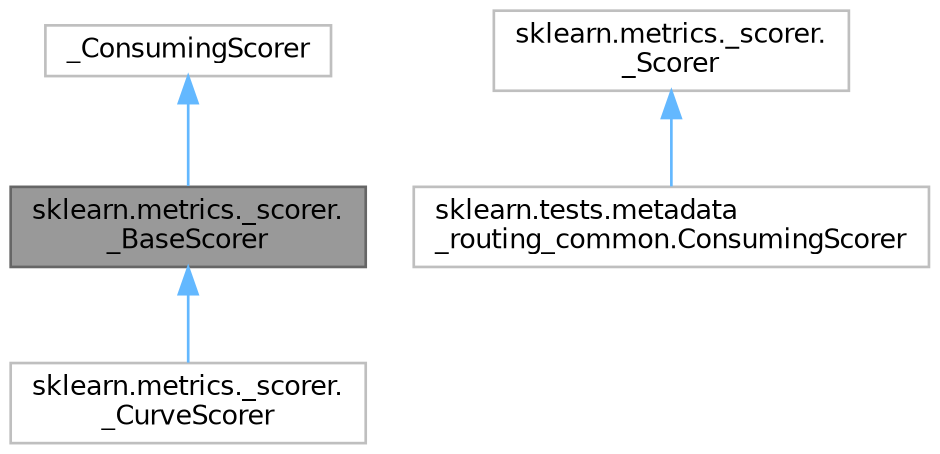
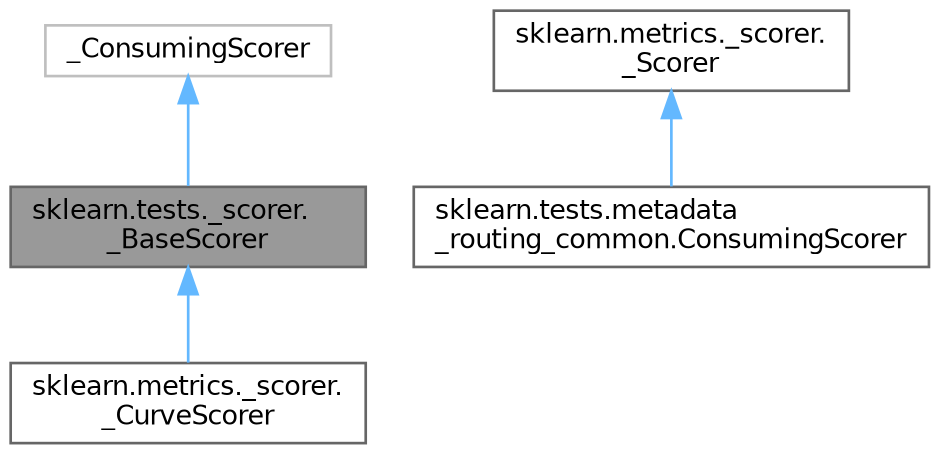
(671, 51) -> (671, 51)
(188, 227) -> (188, 227)
(671, 227) -> (671, 227)
(188, 403) -> (188, 403)
